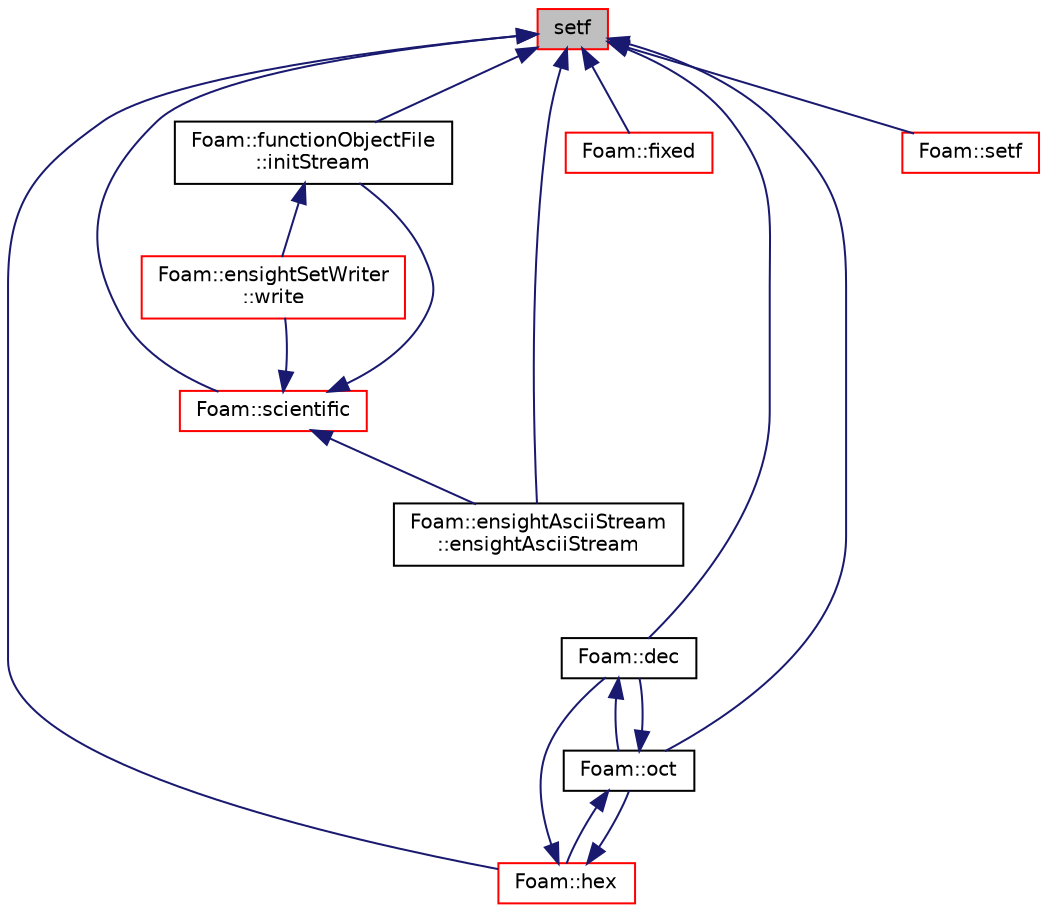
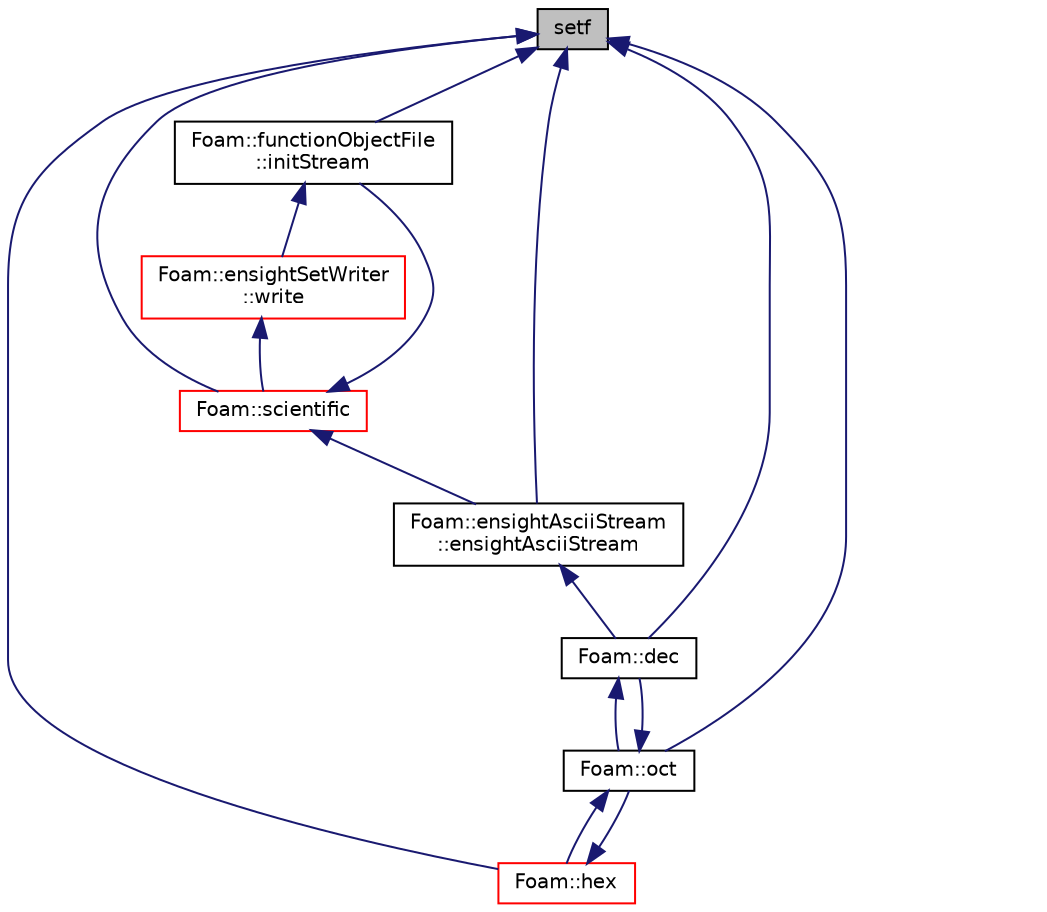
(573, 29) -> (573, 29)
(639, 153) -> none
(971, 153) -> none
(287, 345) -> (260, 365)
(547, 751) -> (594, 610)
